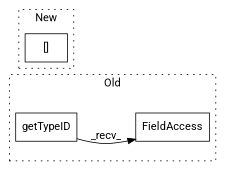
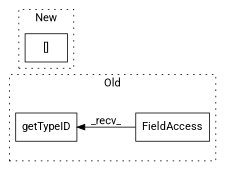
(102, 143) -> (110, 127)
